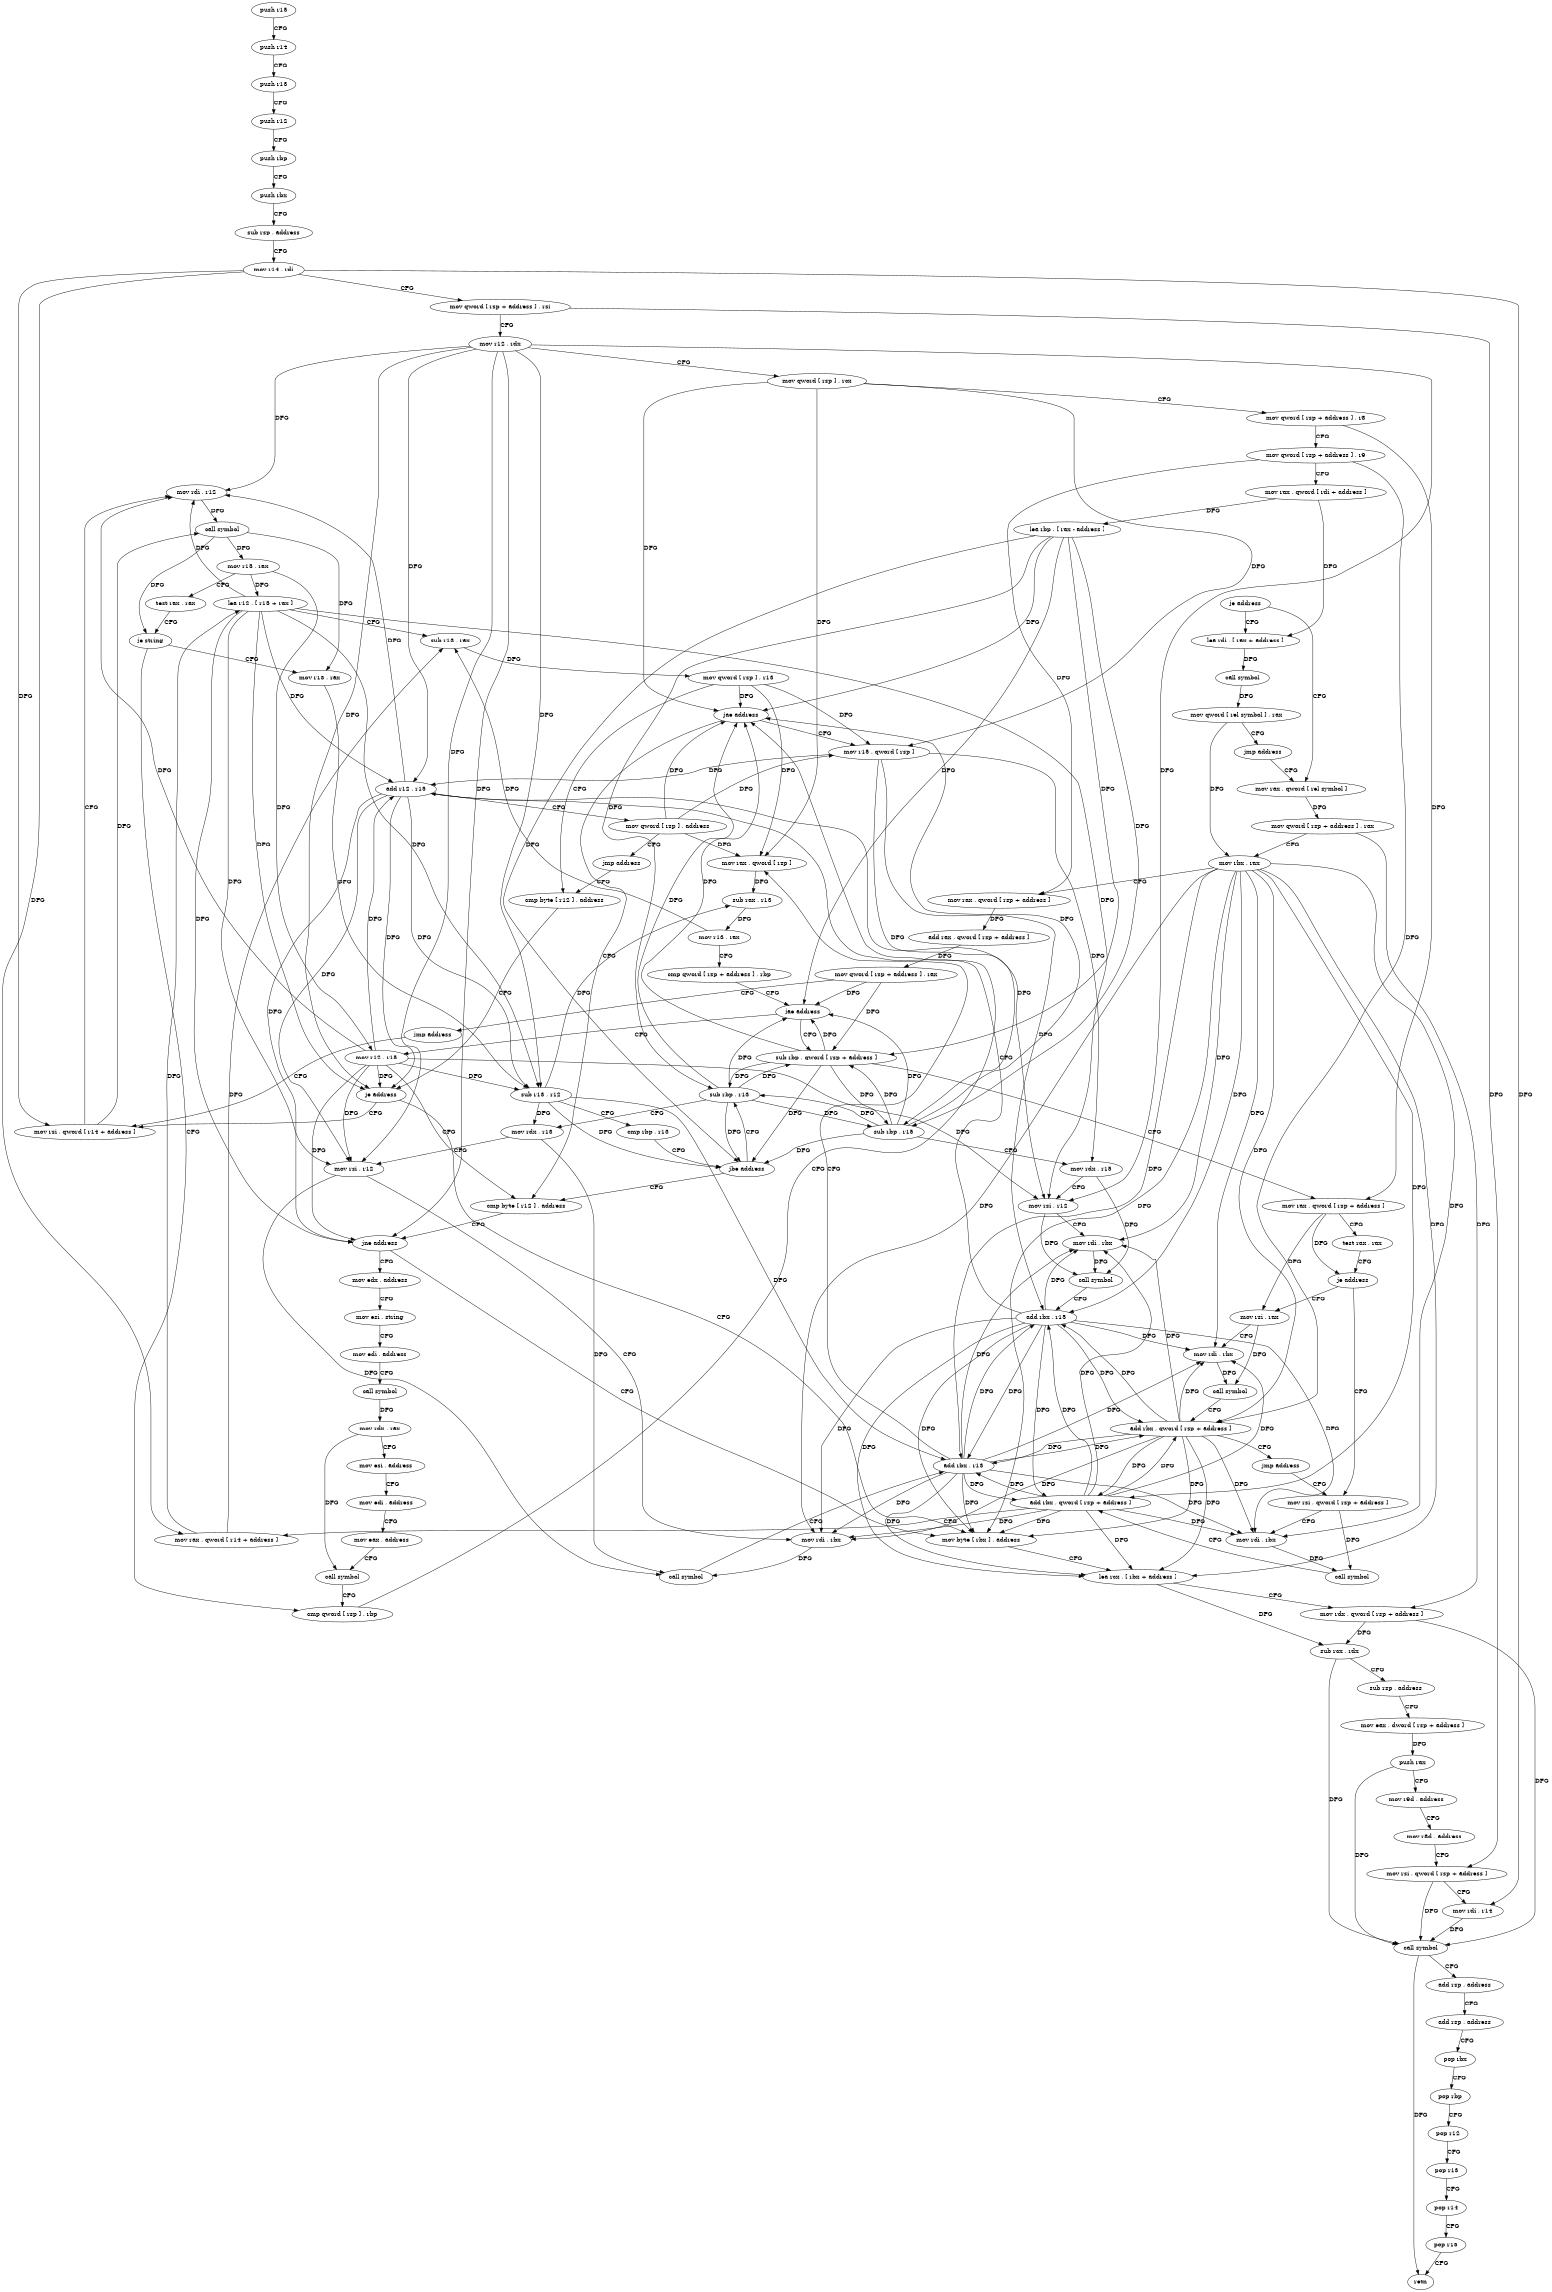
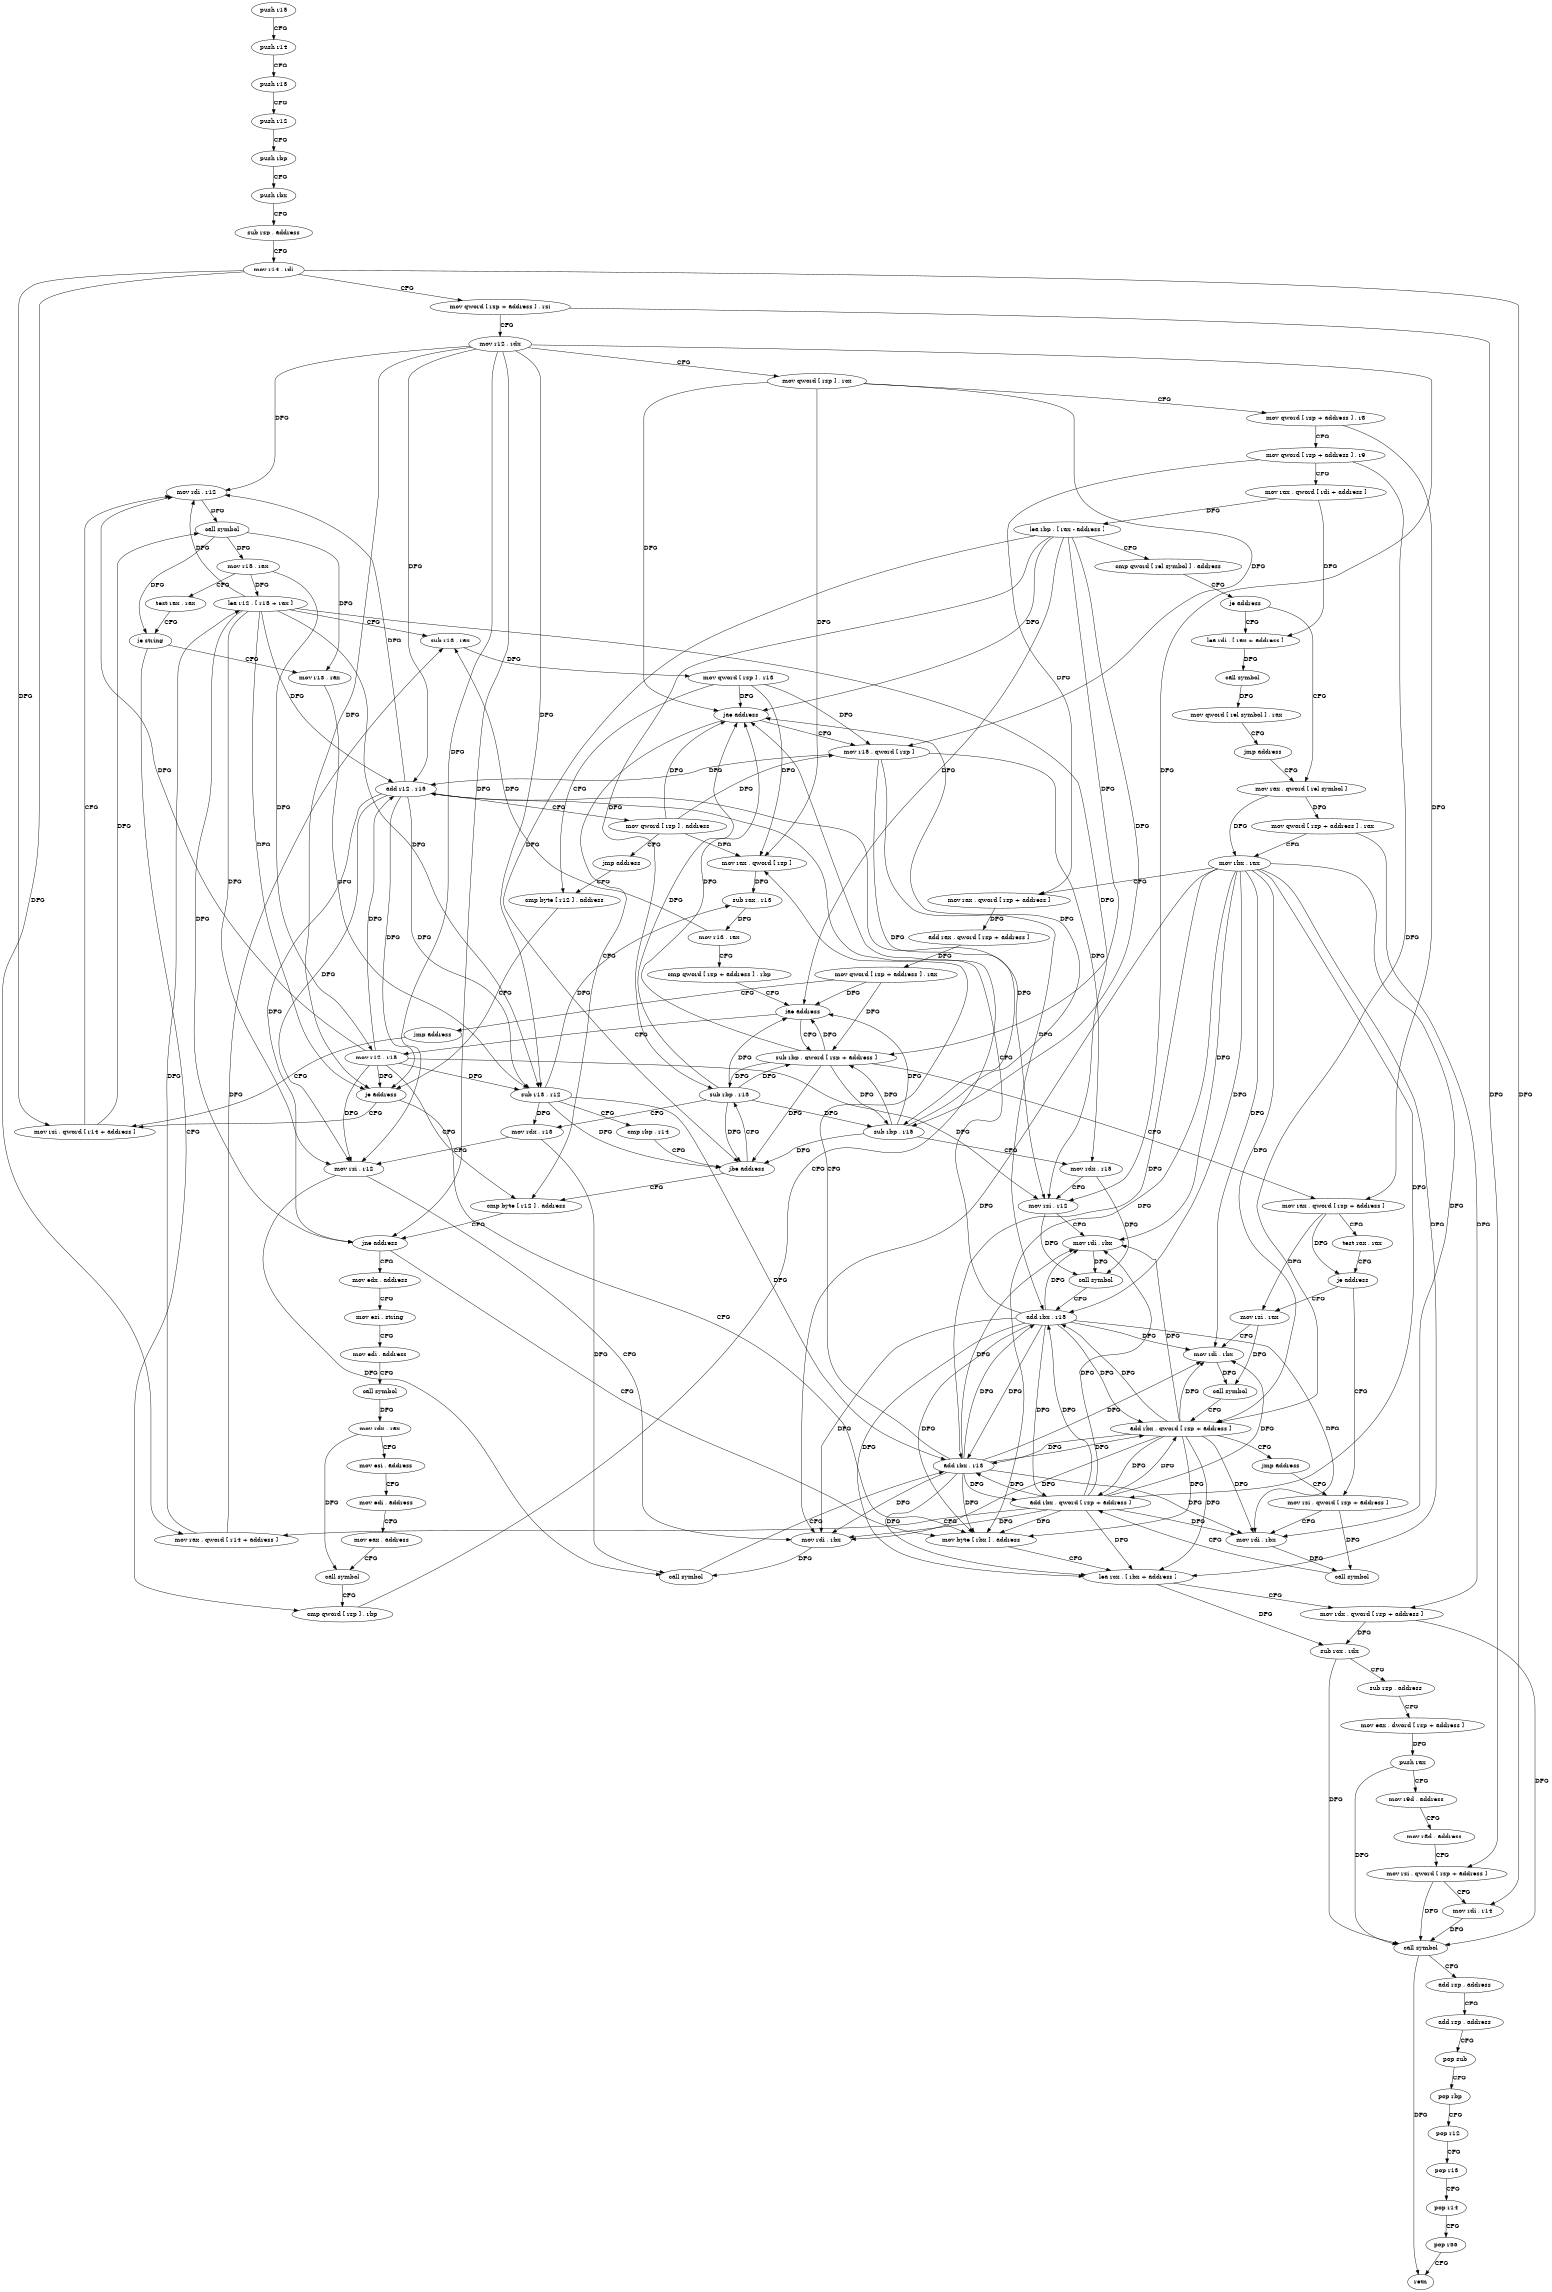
none -> (1168, 567)
(1210, 788) -> (1236, 816)
(824, 1103) -> none
(648, 1132) -> (648, 1132)
(312, 1148) -> none
(1455, 2059) -> (1455, 2059)
(1446, 2245) -> (1446, 2245)
